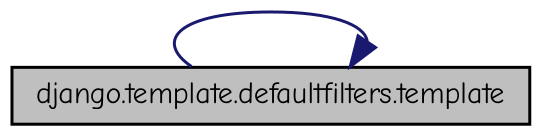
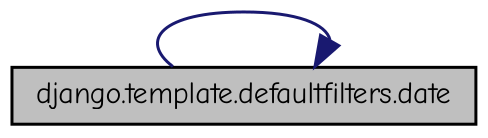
(271, 96) -> (244, 96)
